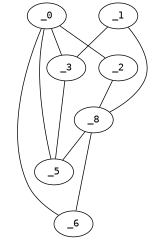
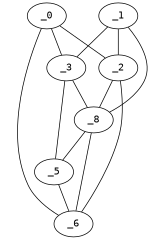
none -> (118, 42)
(41, 94) -> (64, 198)
none -> (80, 94)
none -> (114, 150)
